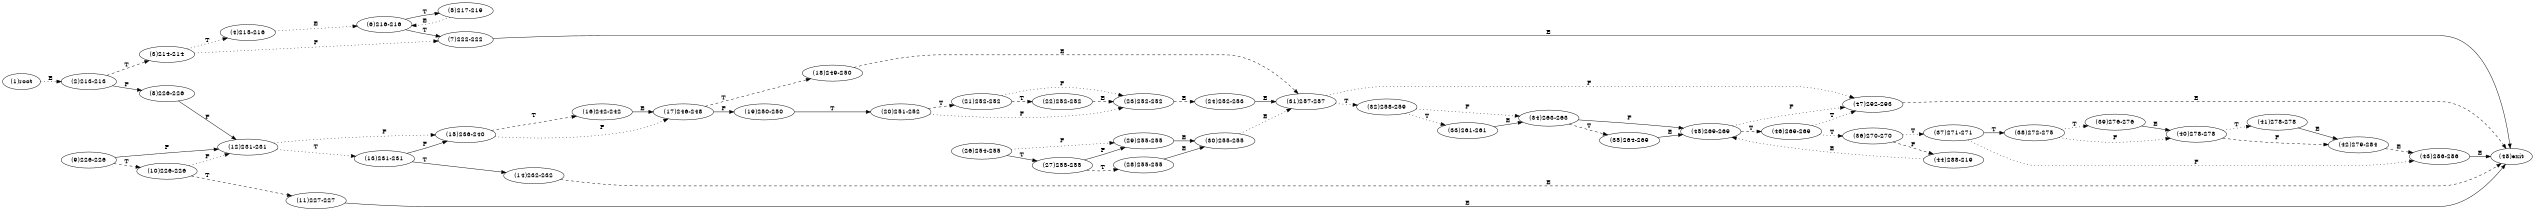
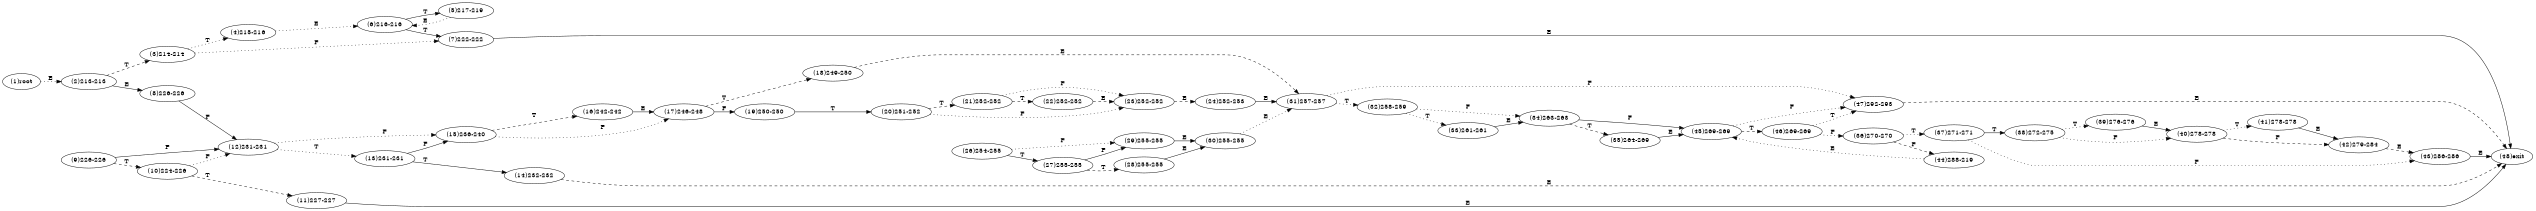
(127, 84) -> (127, 84)
(1832, 132) -> (1833, 132)
(167, 171) -> (167, 171)
